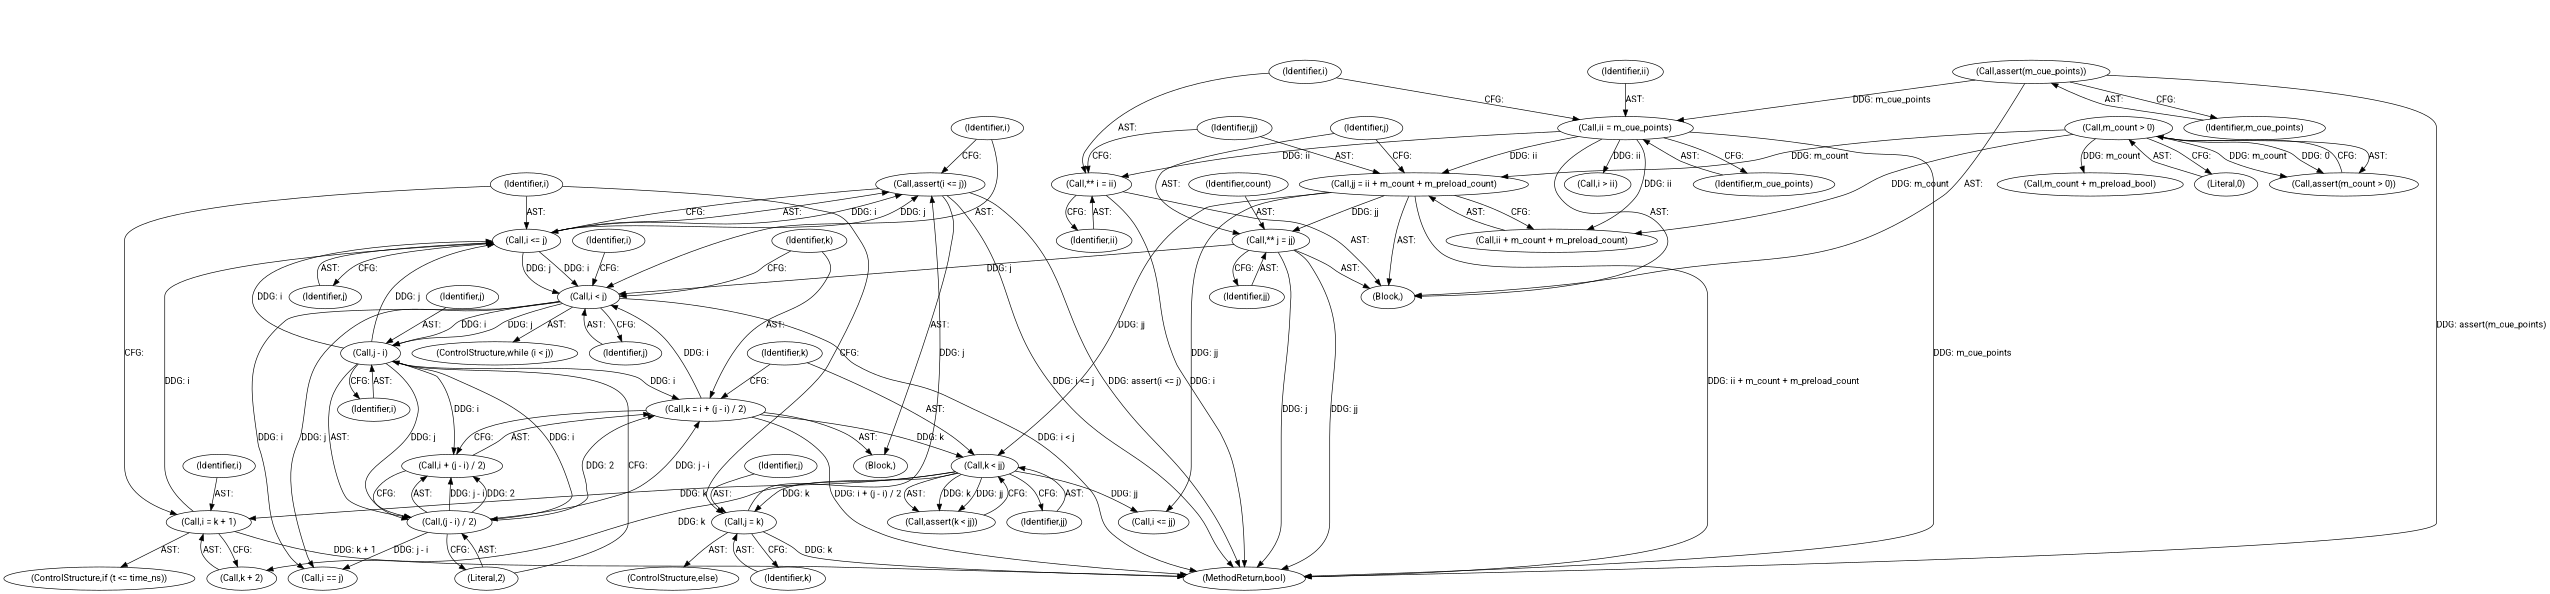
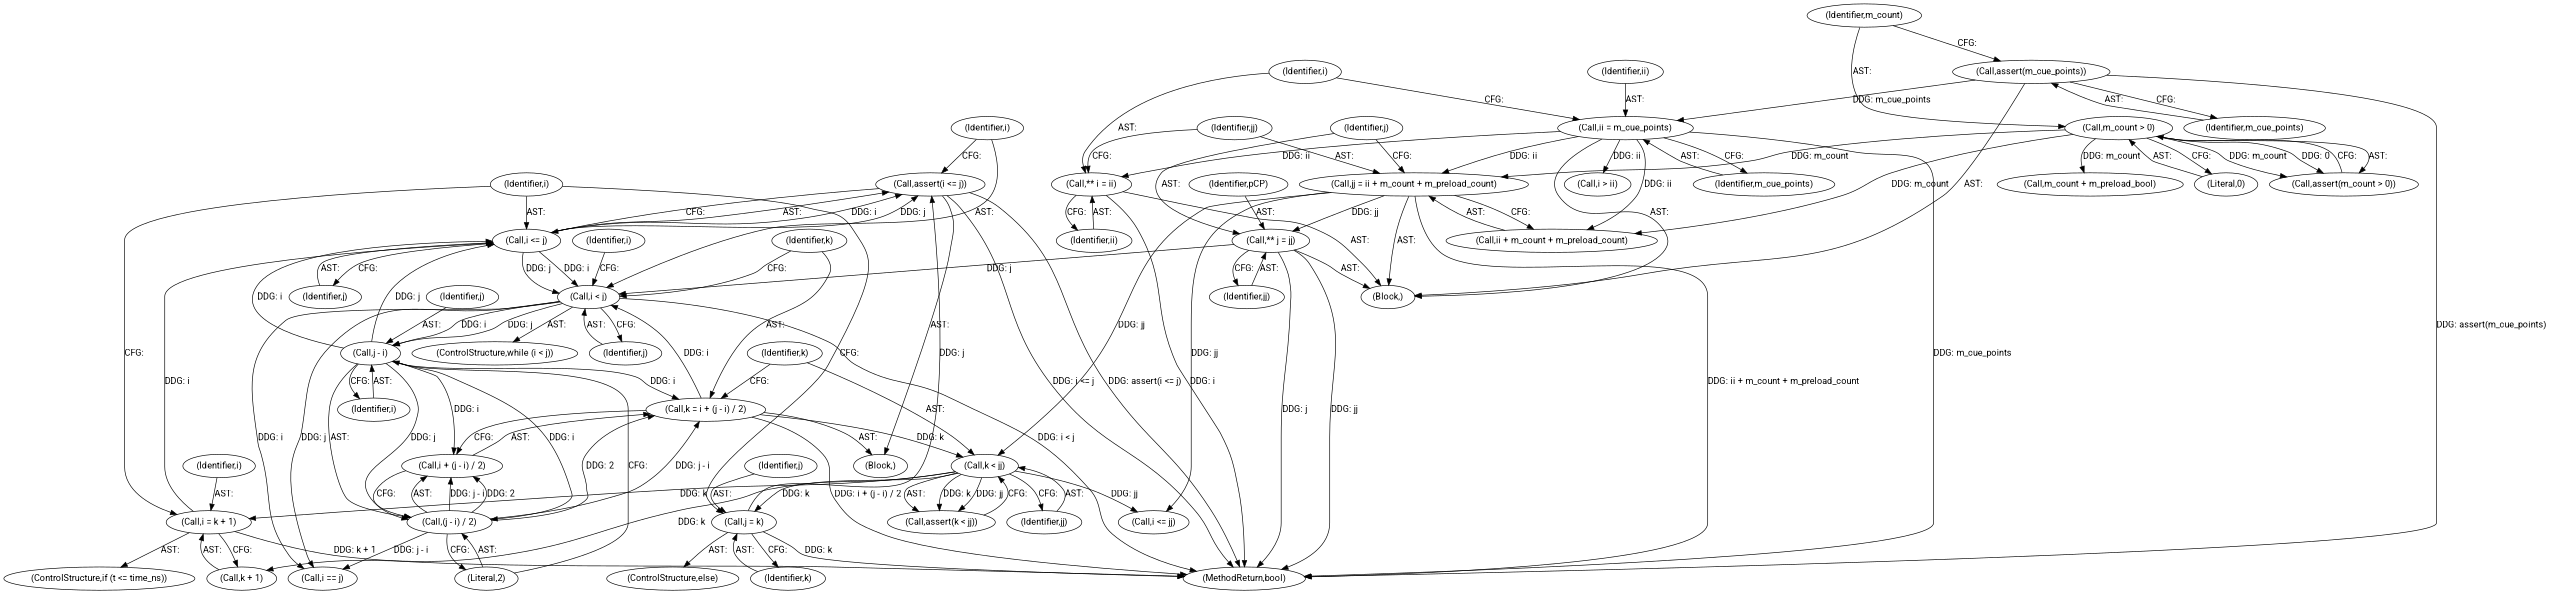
none -> (1864, 16)
(1238, 184) -> (1238, 184)
(242, 579) -> (242, 579)
